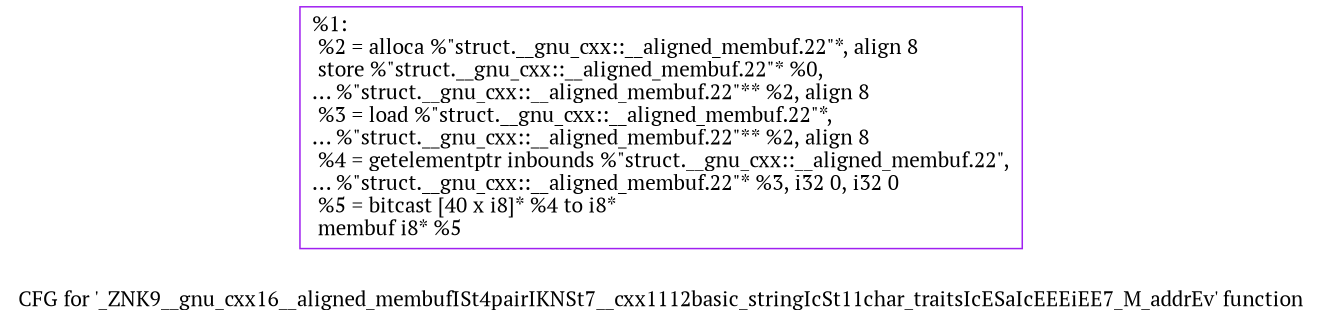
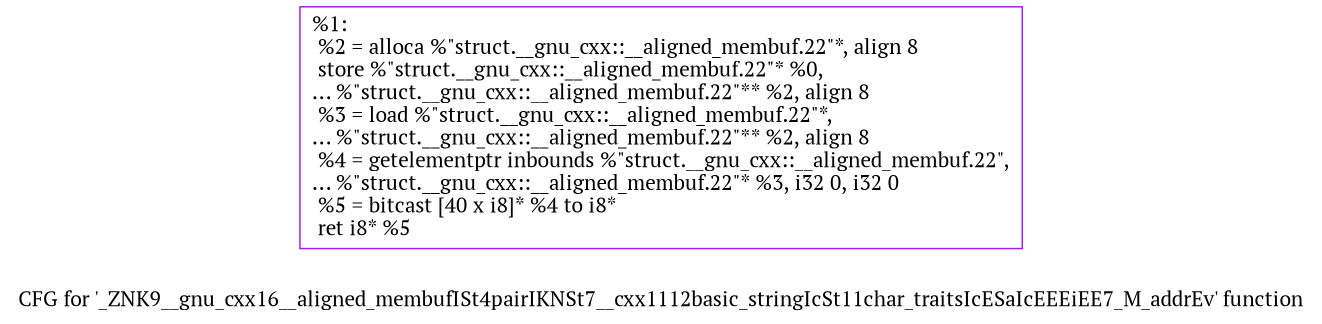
(388, 229) -> (362, 229)
